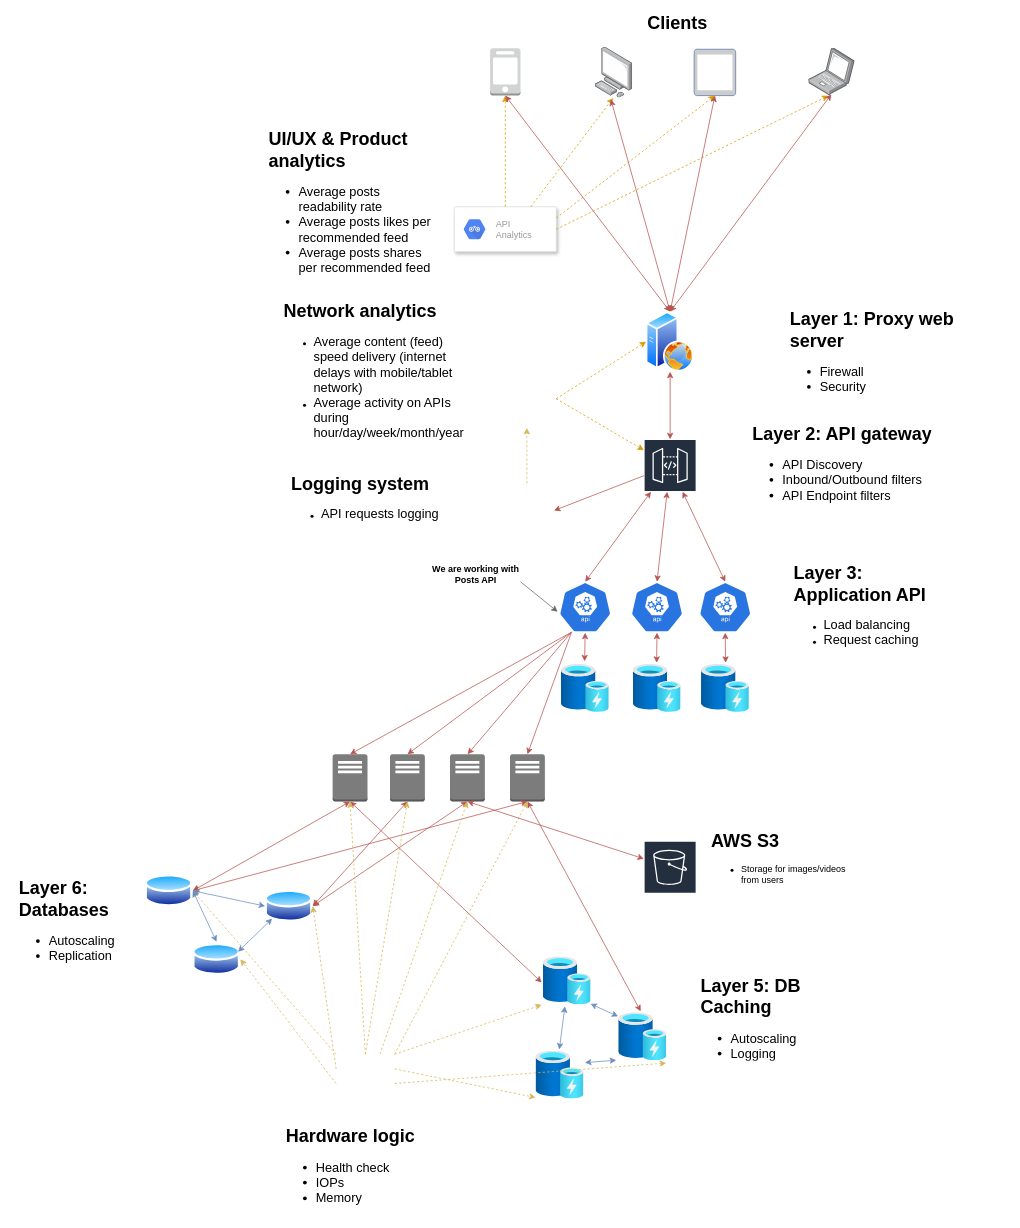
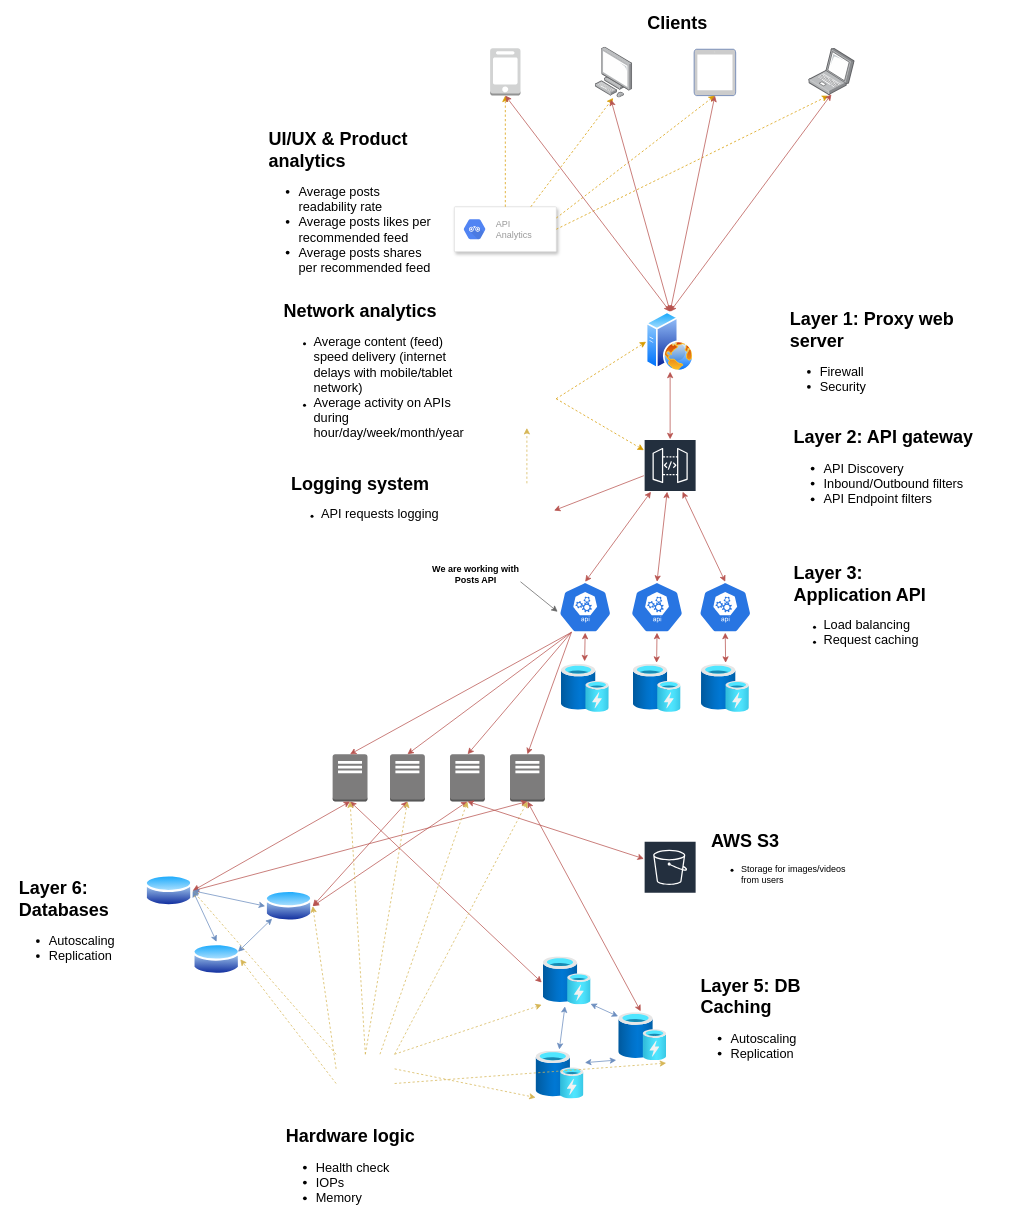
(850, 462) -> (891, 465)
(743, 980) -> (743, 980)
